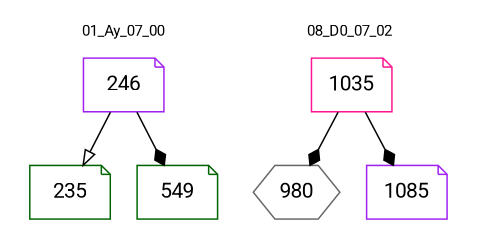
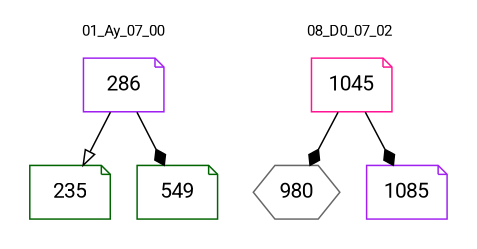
(124, 85) -> (124, 85)
(352, 85) -> (352, 85)
